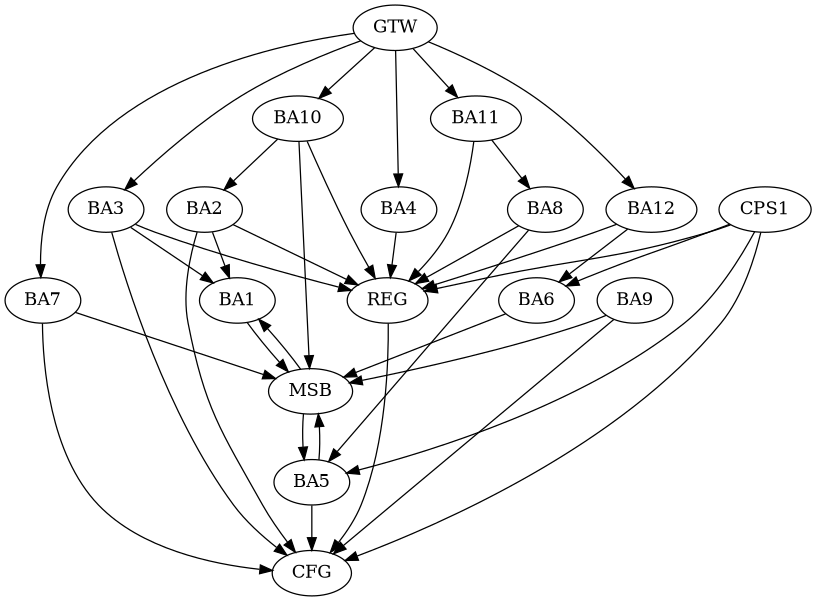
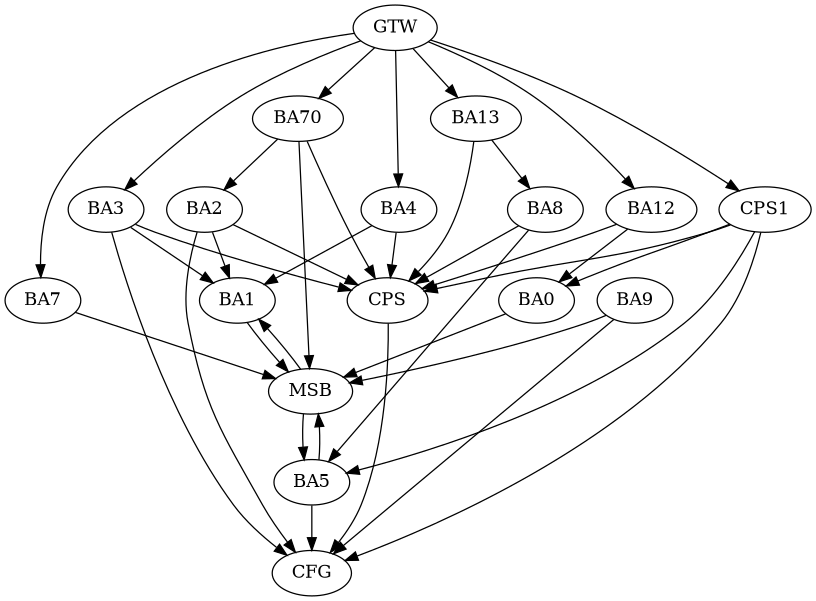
none -> (585, 100)
(298, 119) -> (298, 119)
(476, 119) -> (476, 119)
none -> (324, 252)
(388, 300) -> (388, 300)
(537, 300) -> (537, 300)
(93, 498) -> none
